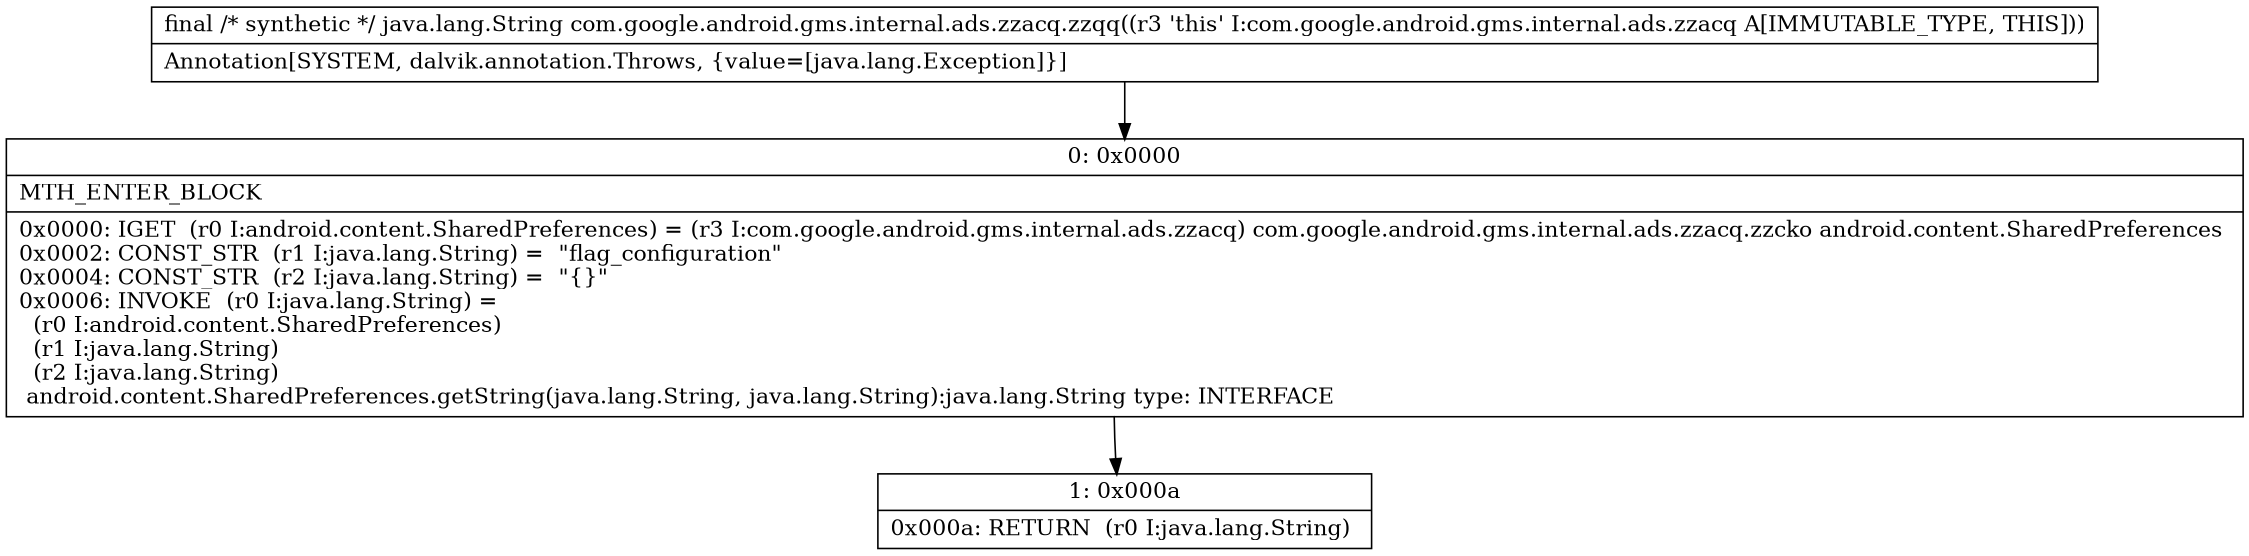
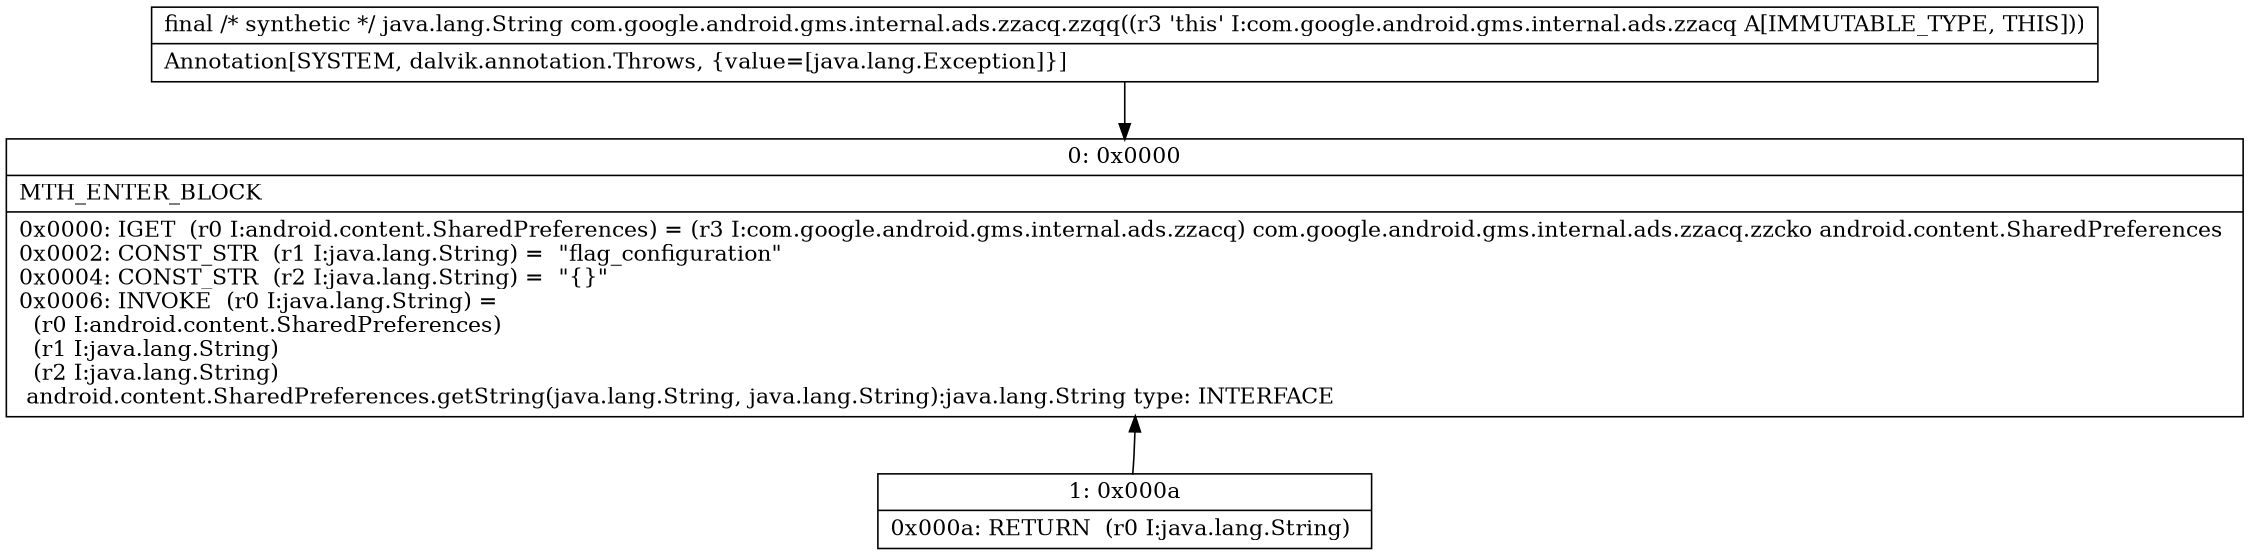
(1115, 437) -> (1134, 453)
